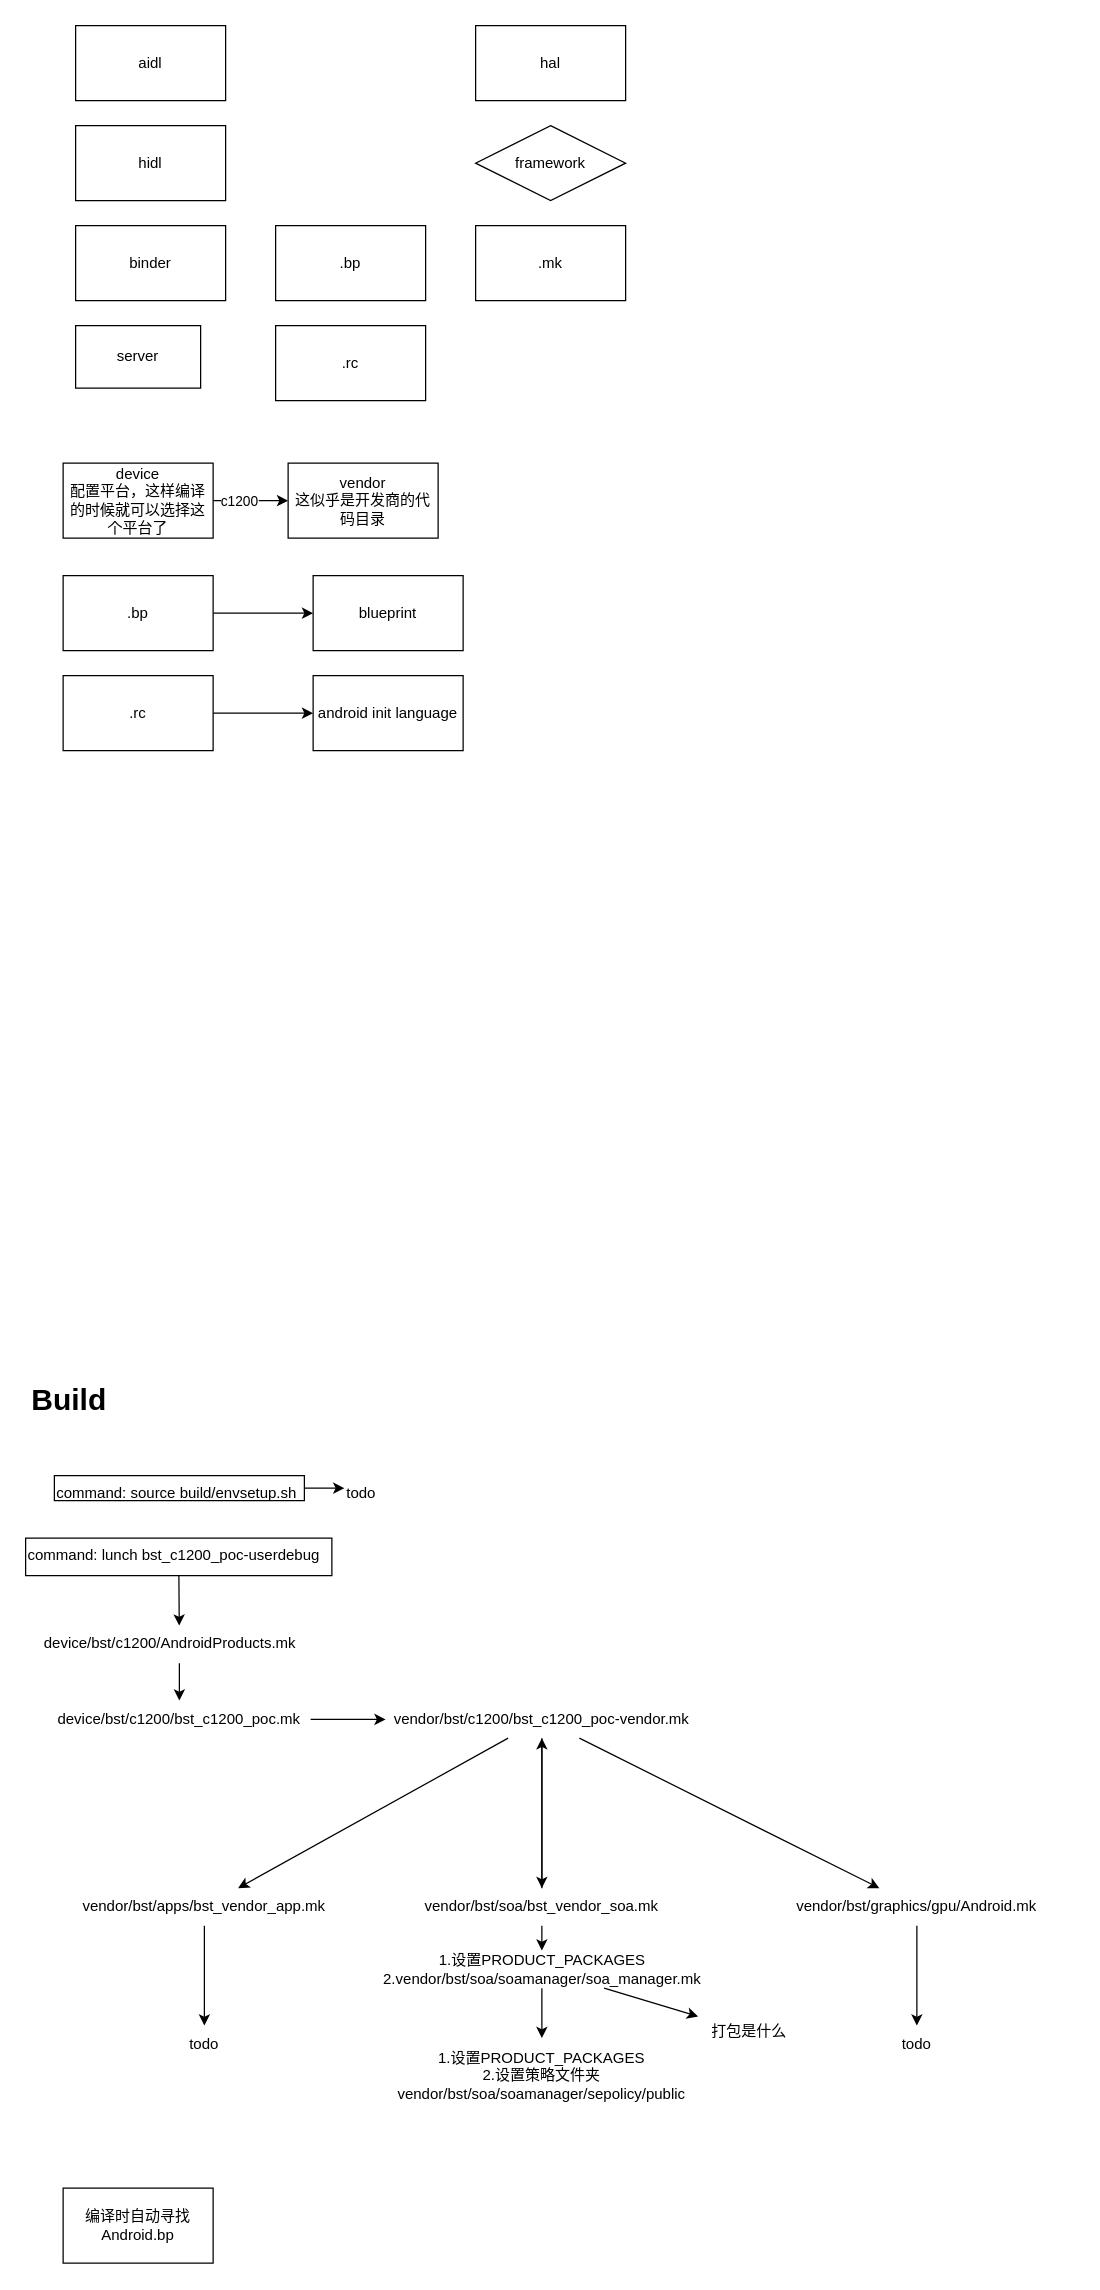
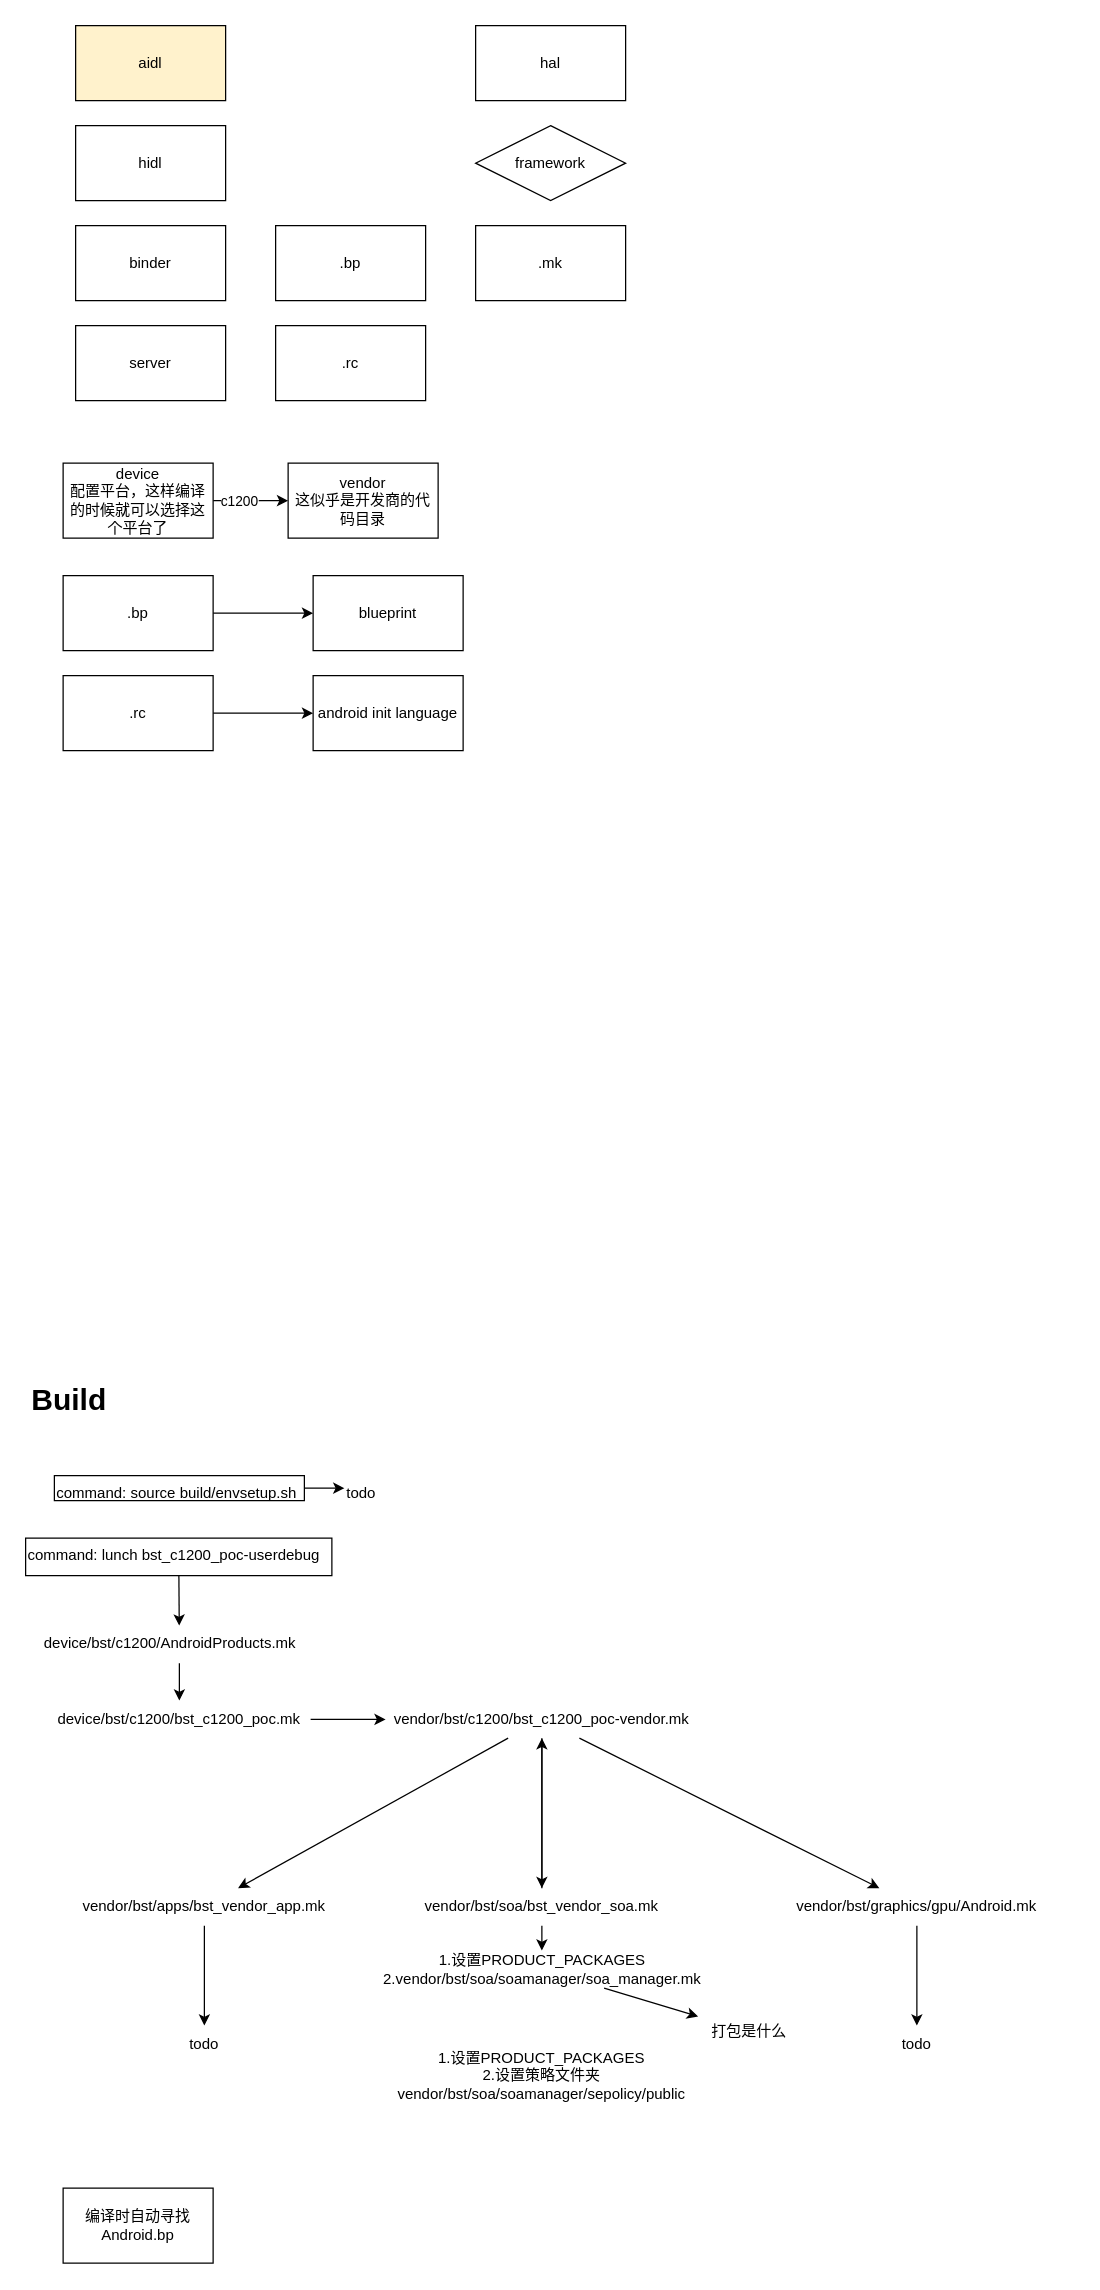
(151, 63) -> (151, 63)
(138, 357) -> (151, 363)
(542, 2009) -> none
